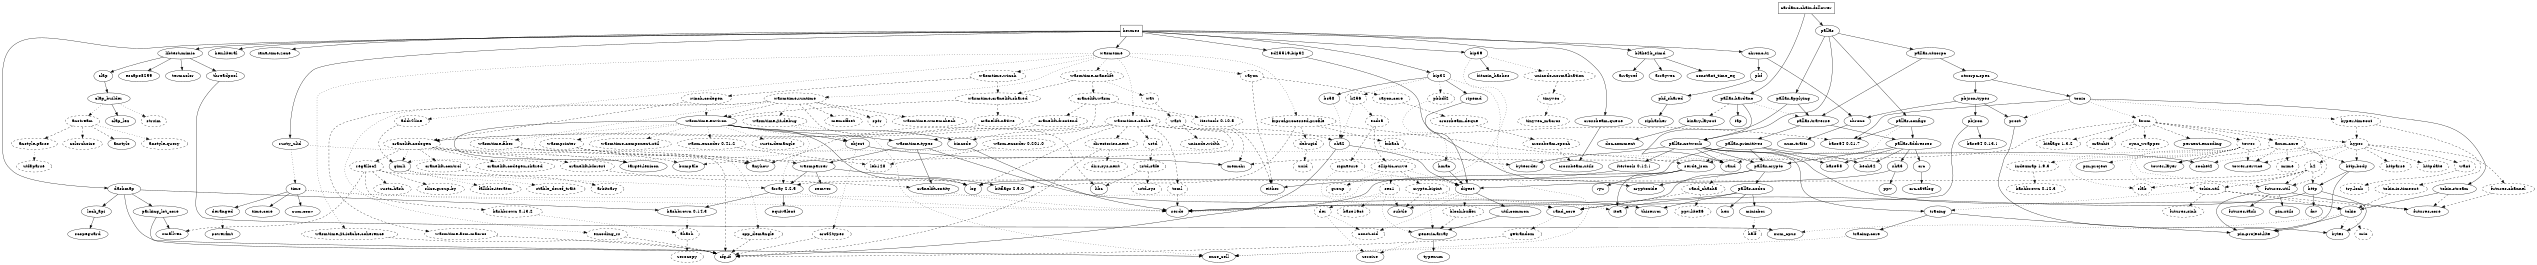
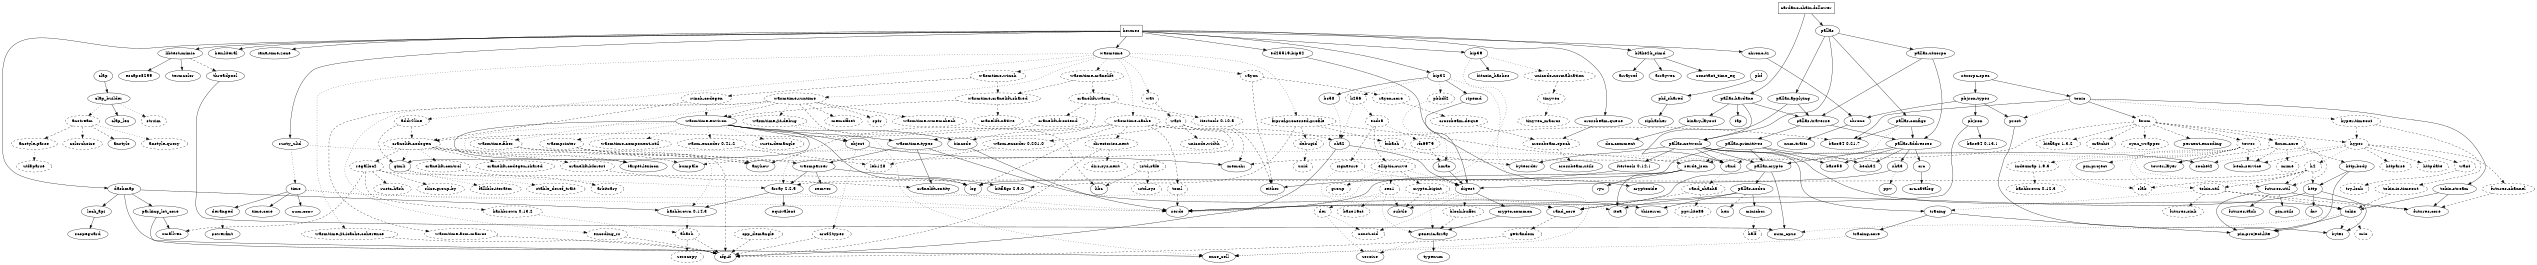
(138, 63) -> none
(1759, 63) -> none
(202, 64) -> (202, 64)
(1951, 64) -> (1942, 100)
(1122, 88) -> (1138, 71)
(1721, 109) -> (1721, 109)
(1774, 109) -> (1774, 109)
(2111, 109) -> (2111, 109)
none -> (1111, 135)
(710, 136) -> (412, 131)
(1591, 142) -> (1579, 132)
(1153, 144) -> none
none -> (1425, 144)
(426, 154) -> (426, 154)
(2357, 154) -> none
(602, 157) -> (465, 146)
(643, 159) -> (643, 159)
(2247, 166) -> (2247, 166)
(1893, 176) -> (1893, 176)
(1708, 177) -> (1780, 200)
(2442, 199) -> (2442, 199)
(1739, 200) -> (1739, 200)
(1515, 212) -> (1515, 212)
(1545, 222) -> (1545, 222)
none -> (705, 245)
